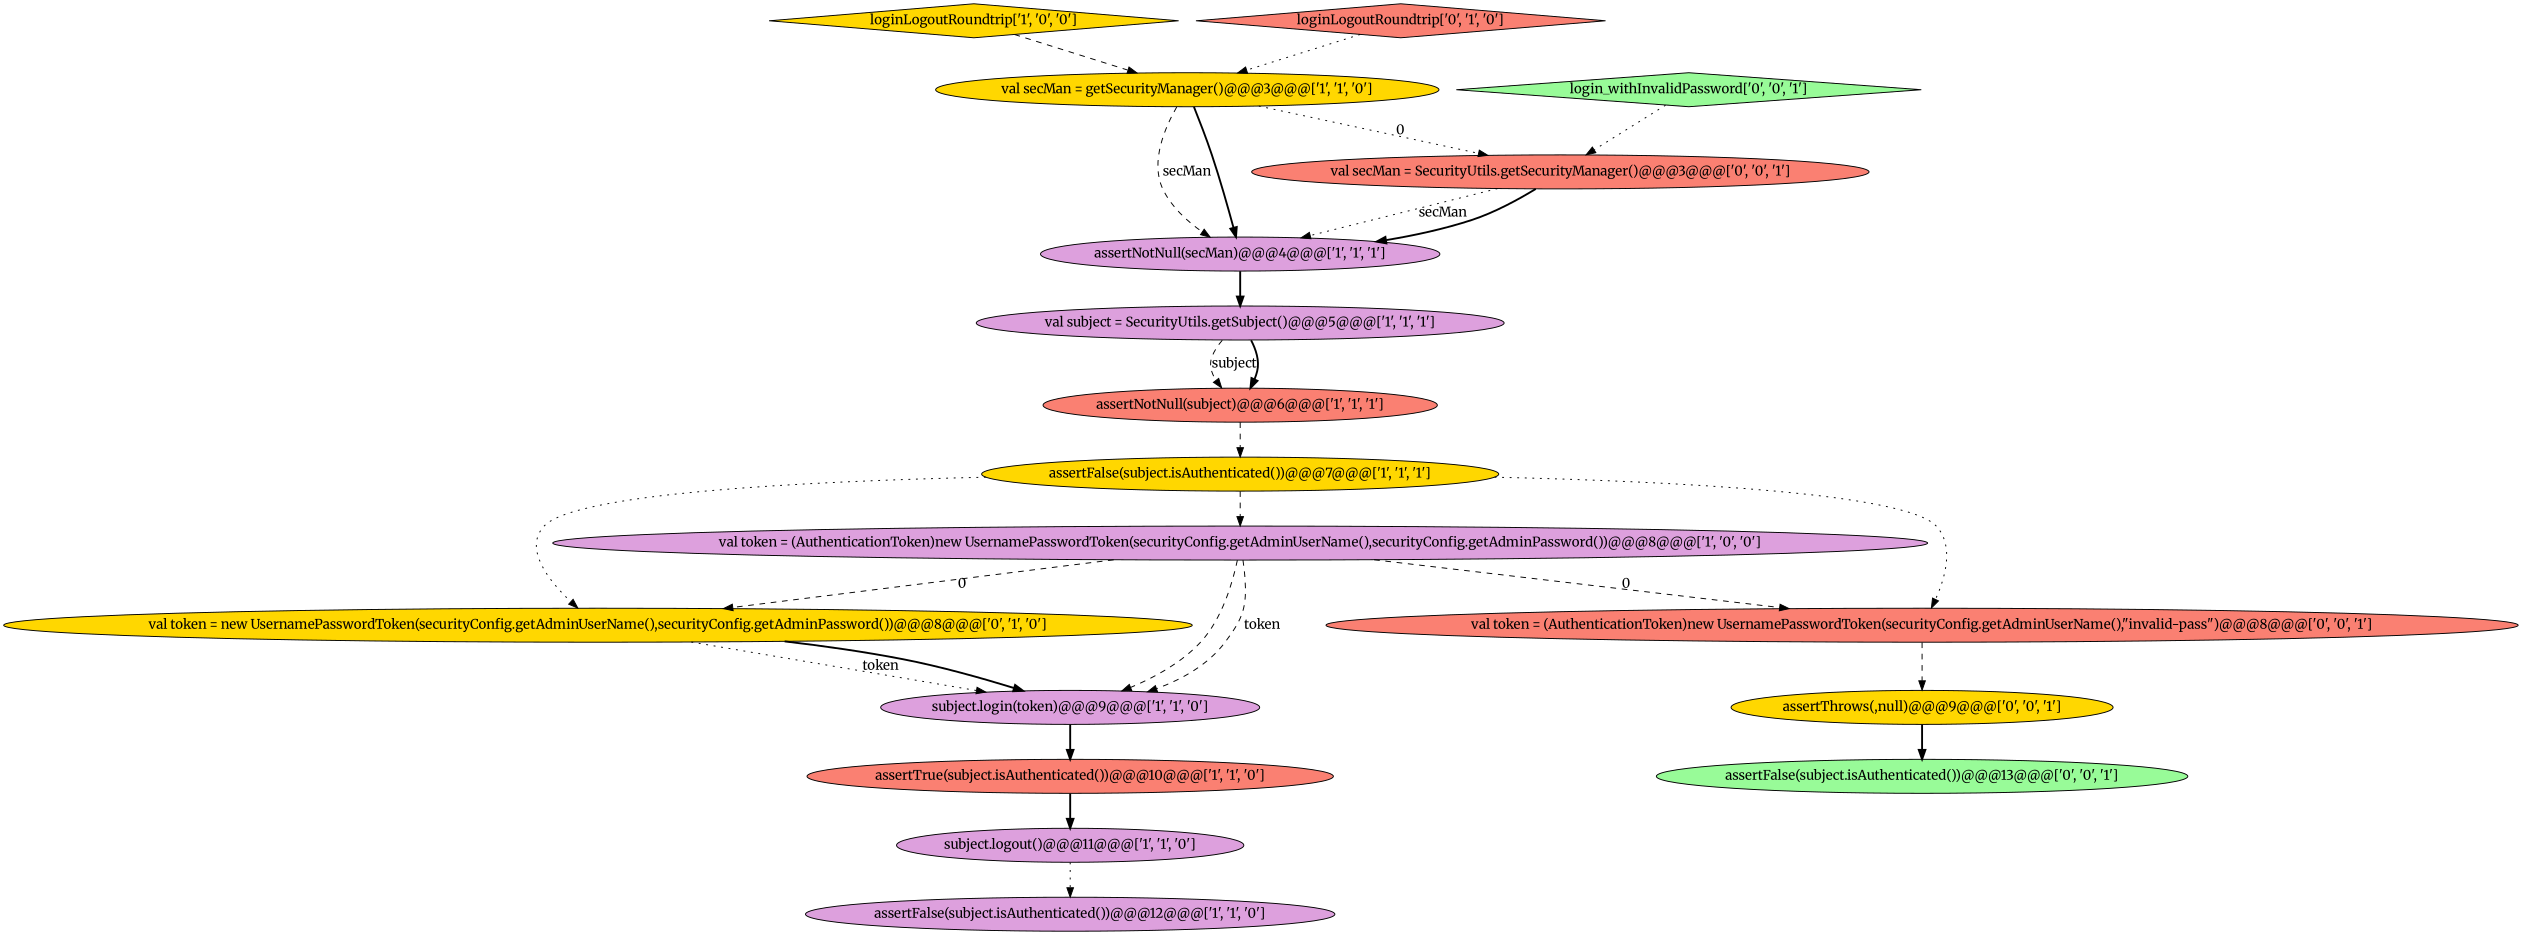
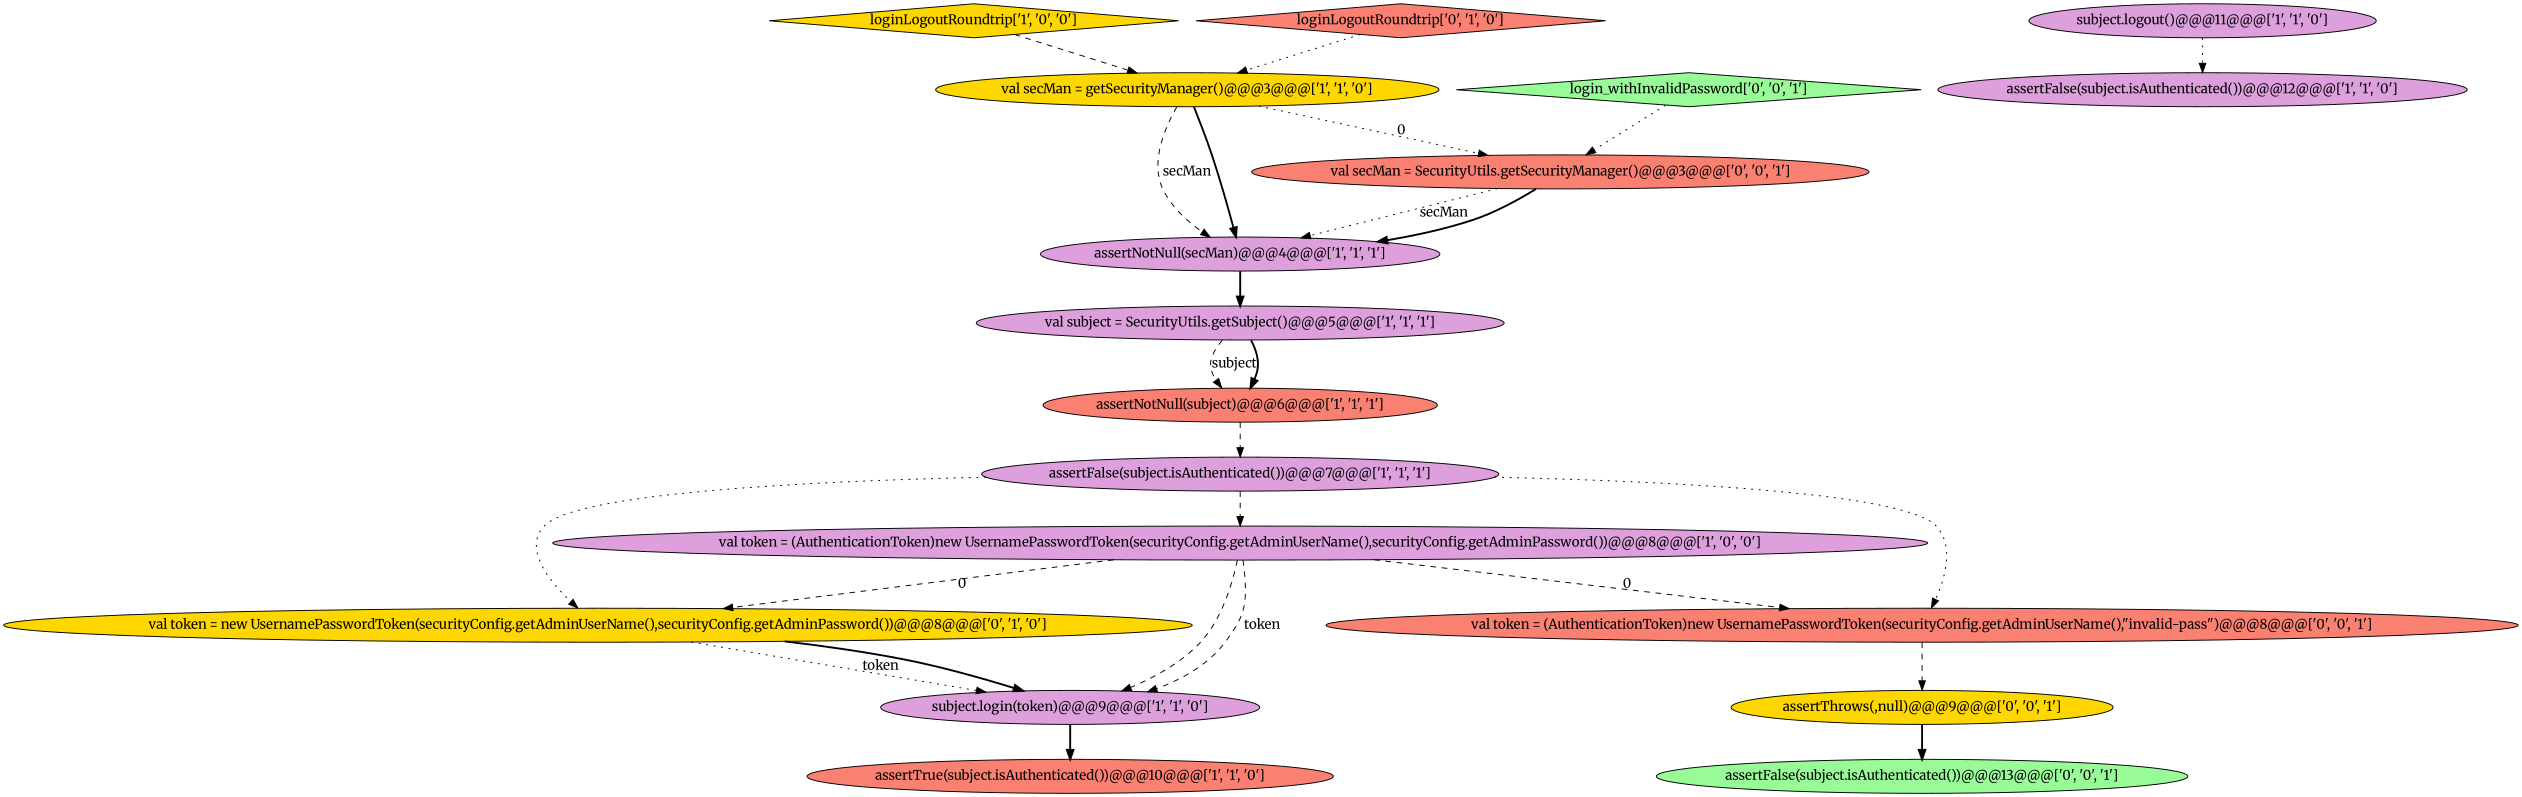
(1240, 474) -> (1240, 474)
(1070, 806) -> none
